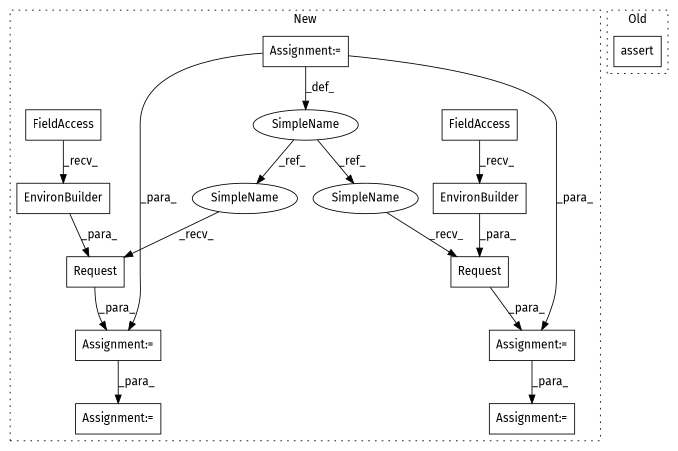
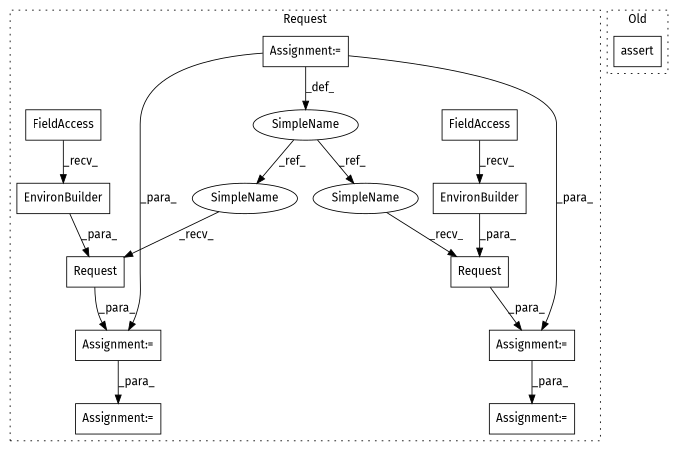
(305, 20) -> (305, 20)
